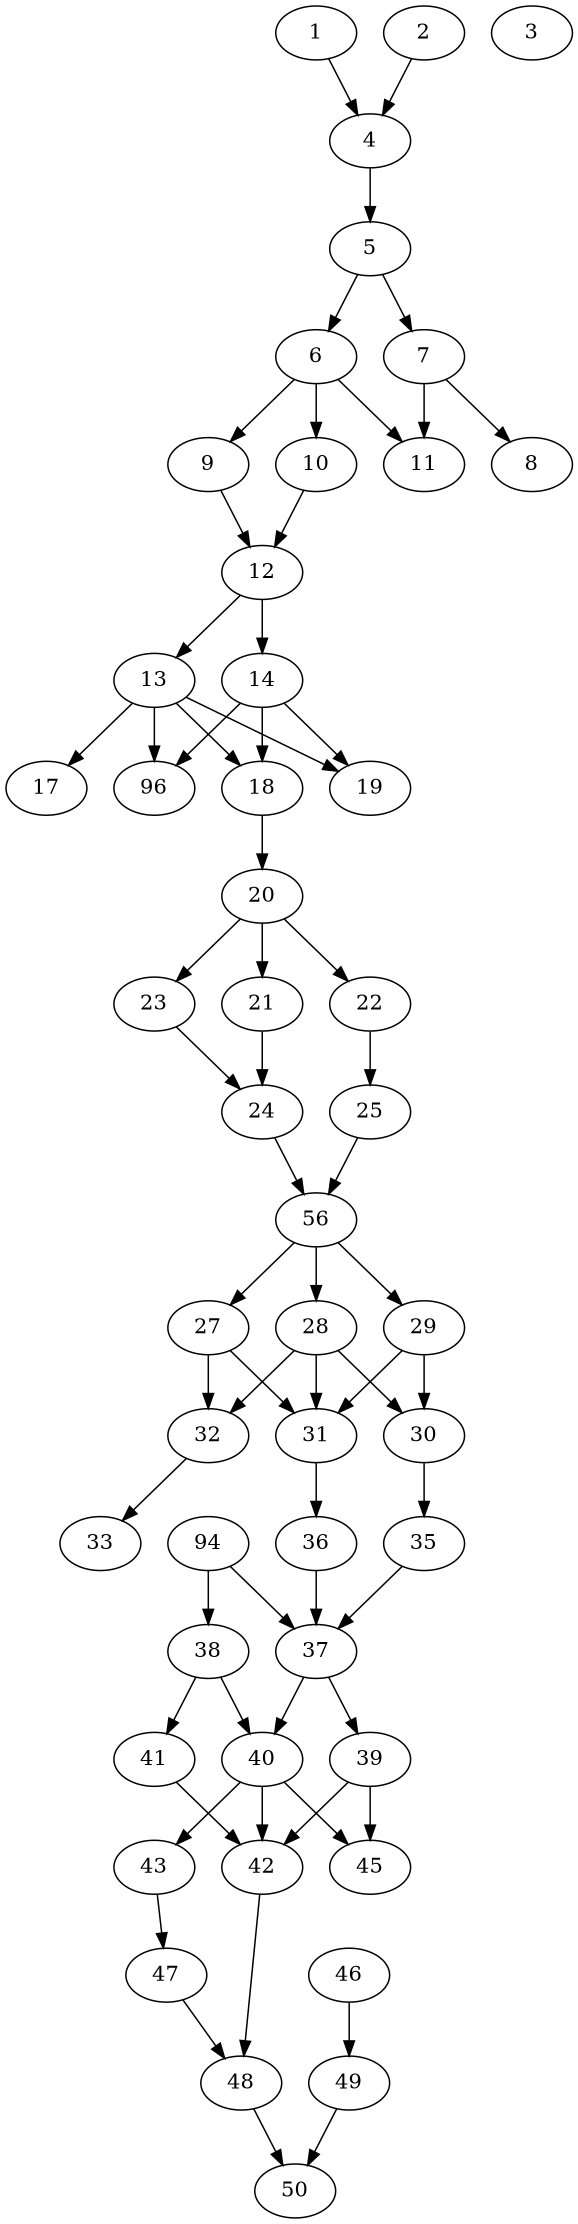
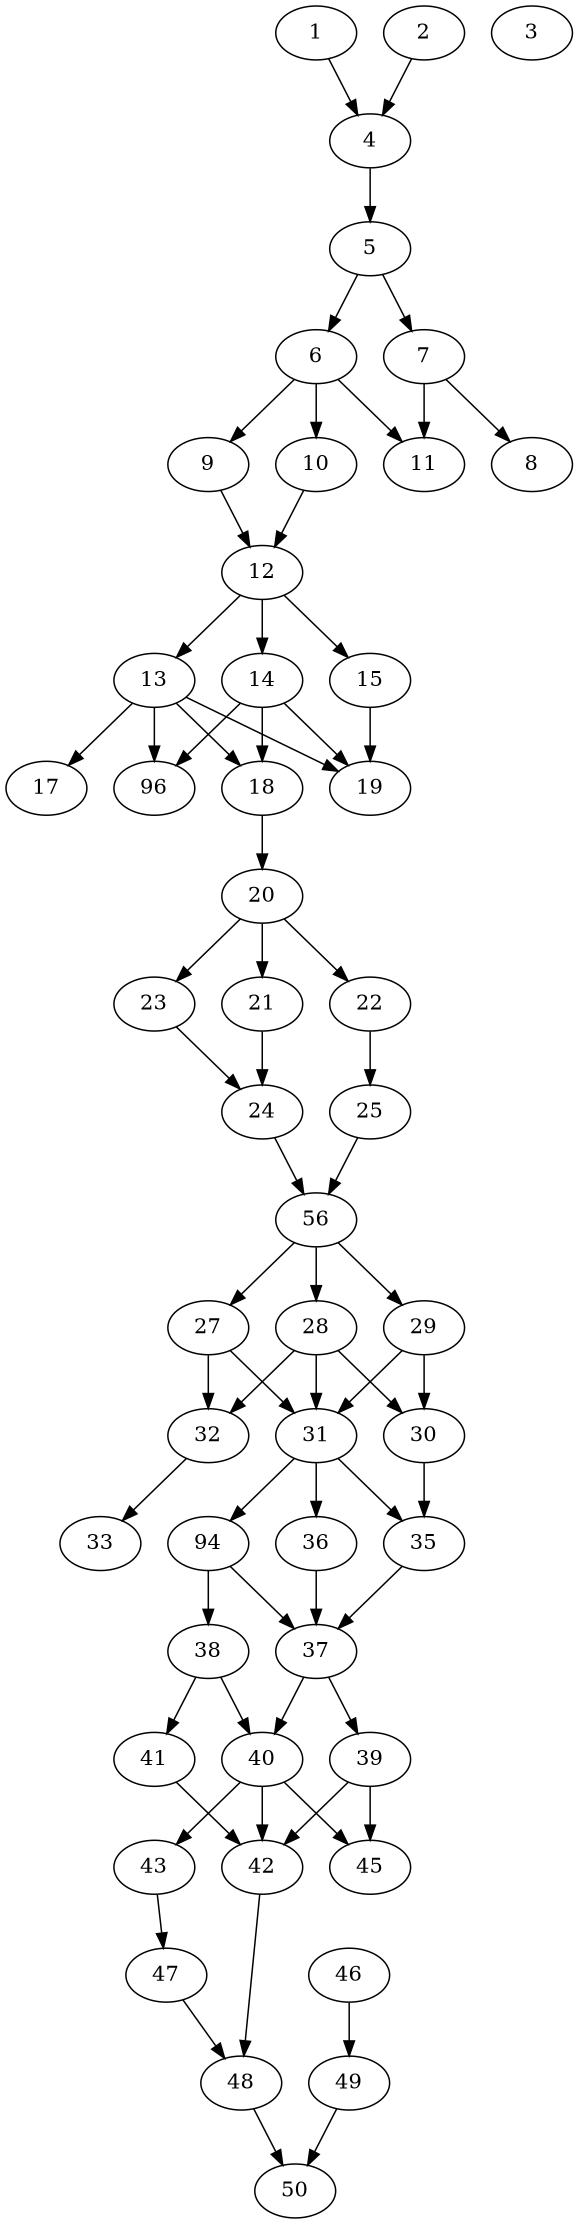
none -> (370, 680)
none -> (268, 1484)
none -> (365, 1484)
